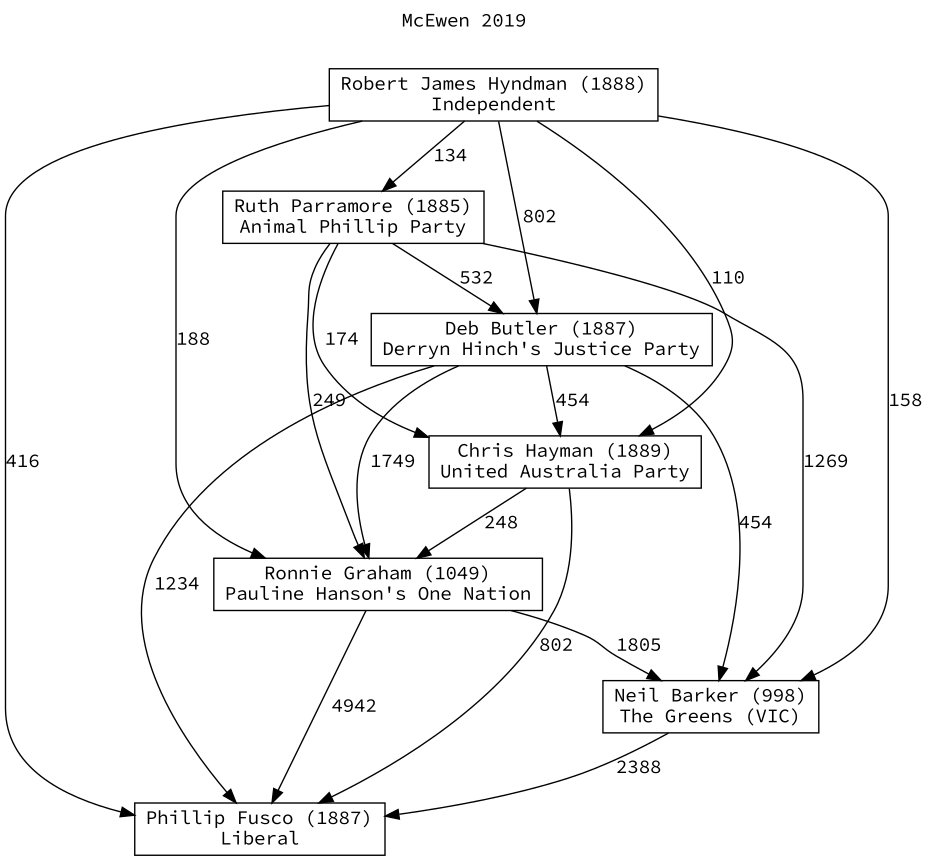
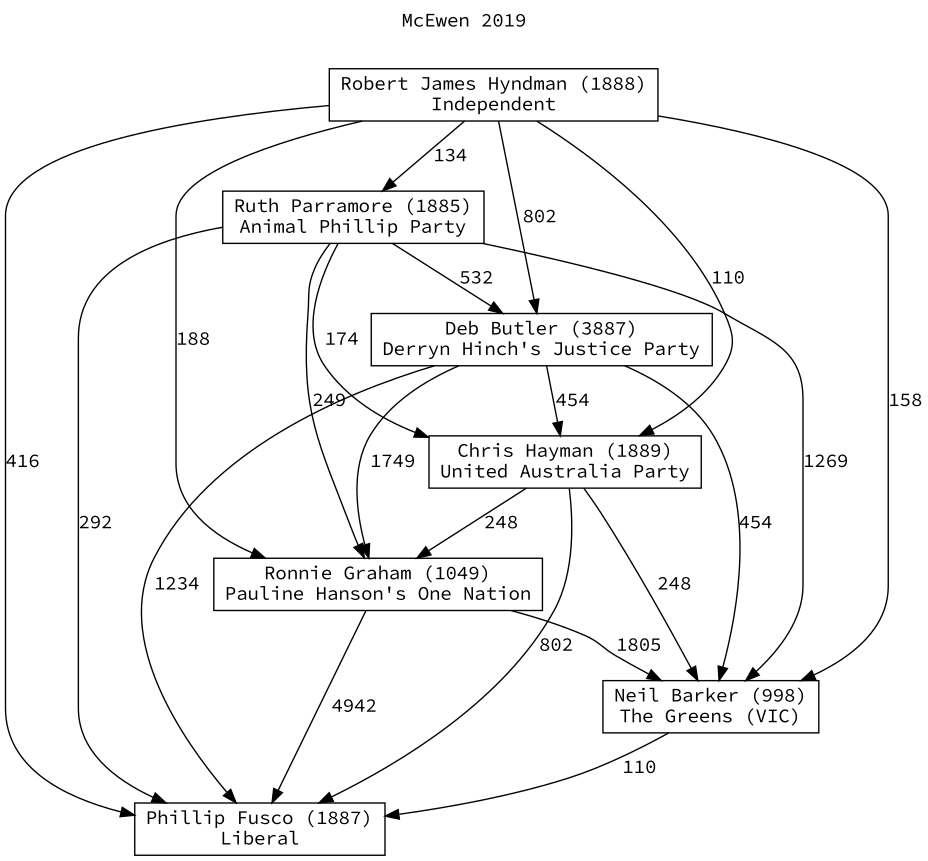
(542, 340) -> (542, 340)
none -> (78, 486)
none -> (640, 577)
(639, 768) -> (639, 768)
